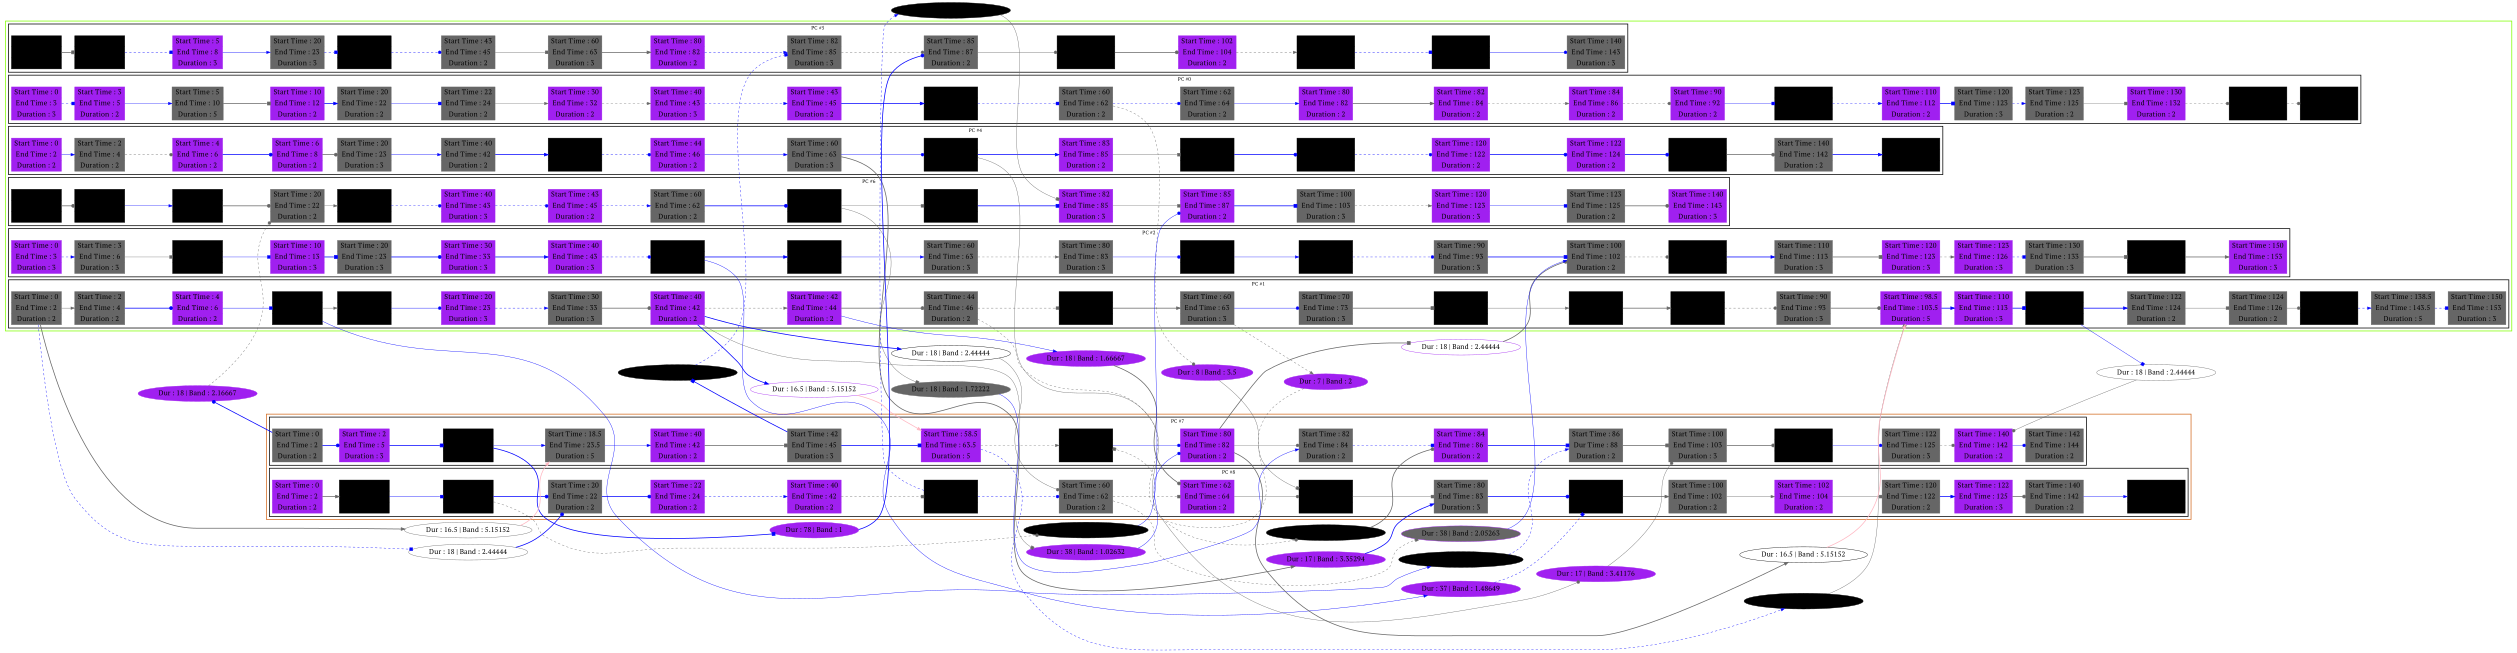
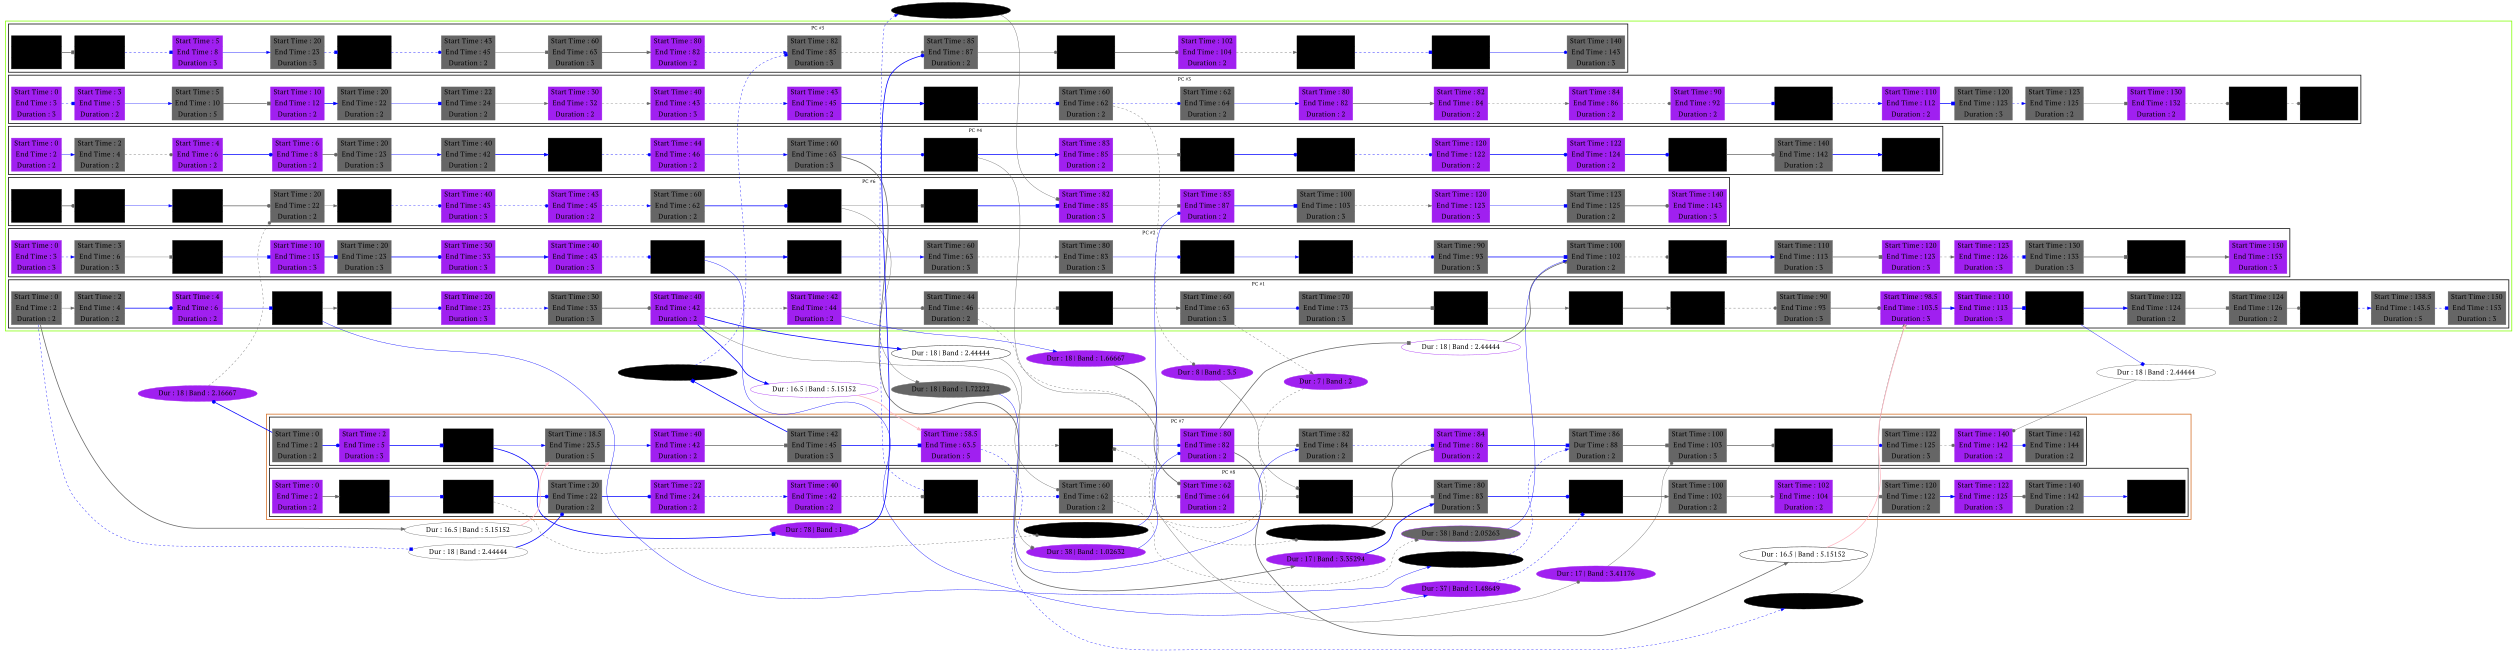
(1185, 79) -> (1185, 79)
(1911, 319) -> (1911, 319)
